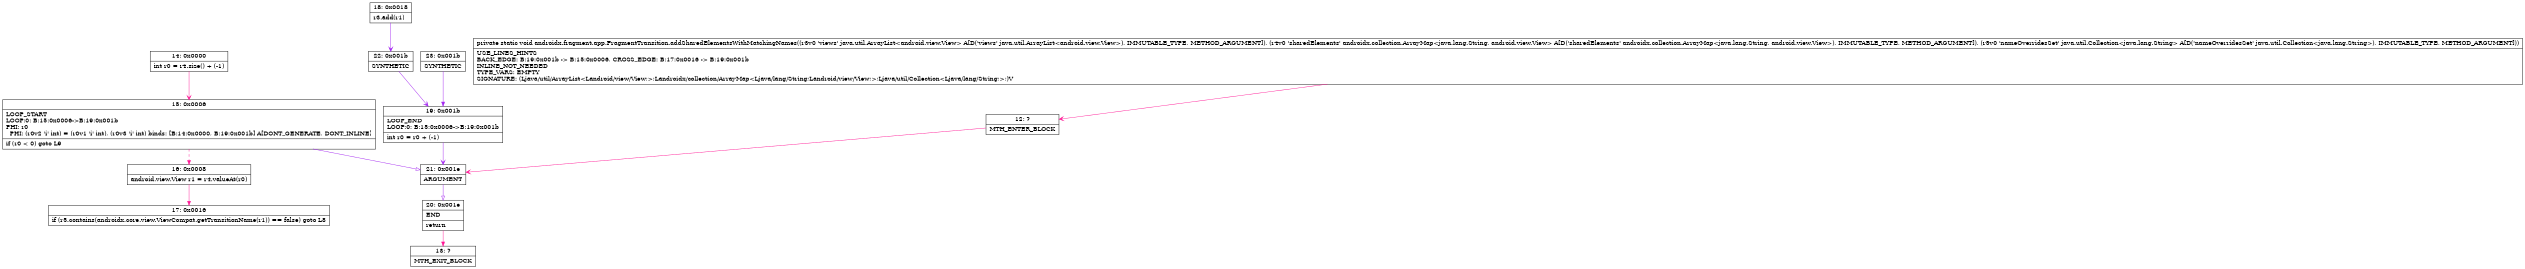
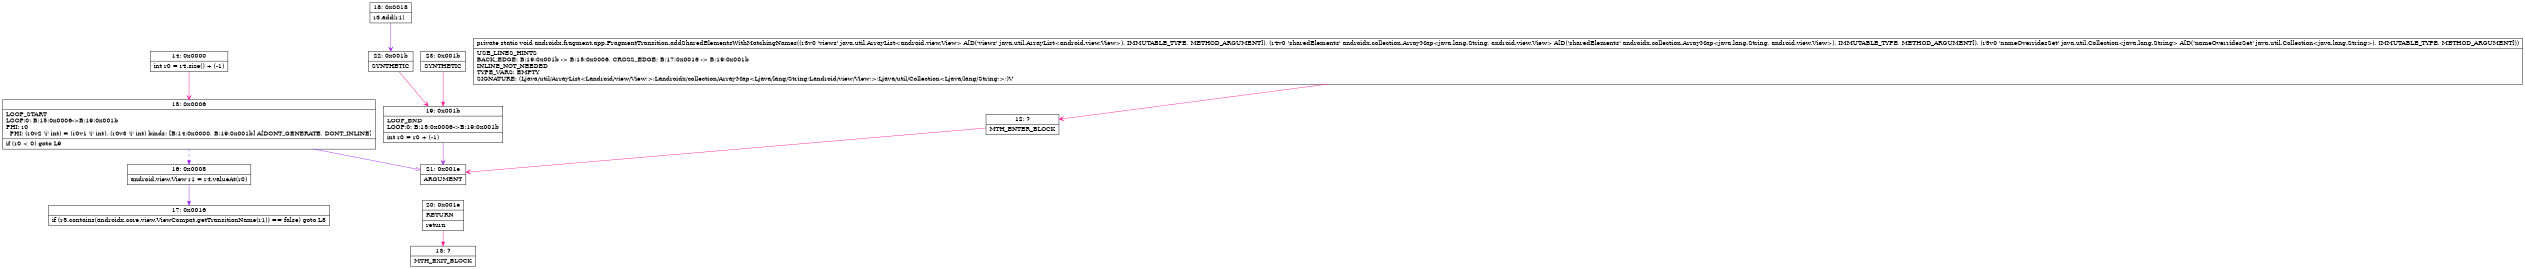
(412, 87) -> (412, 87)
(443, 87) -> (443, 87)
(189, 155) -> (189, 155)
(443, 190) -> none
(189, 193) -> (189, 193)
(433, 215) -> (440, 215)
